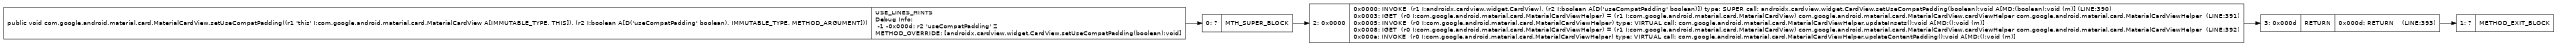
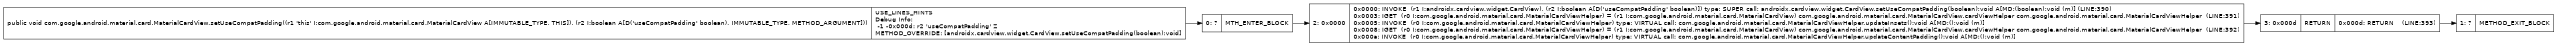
(1257, 23) -> (1257, 23)
